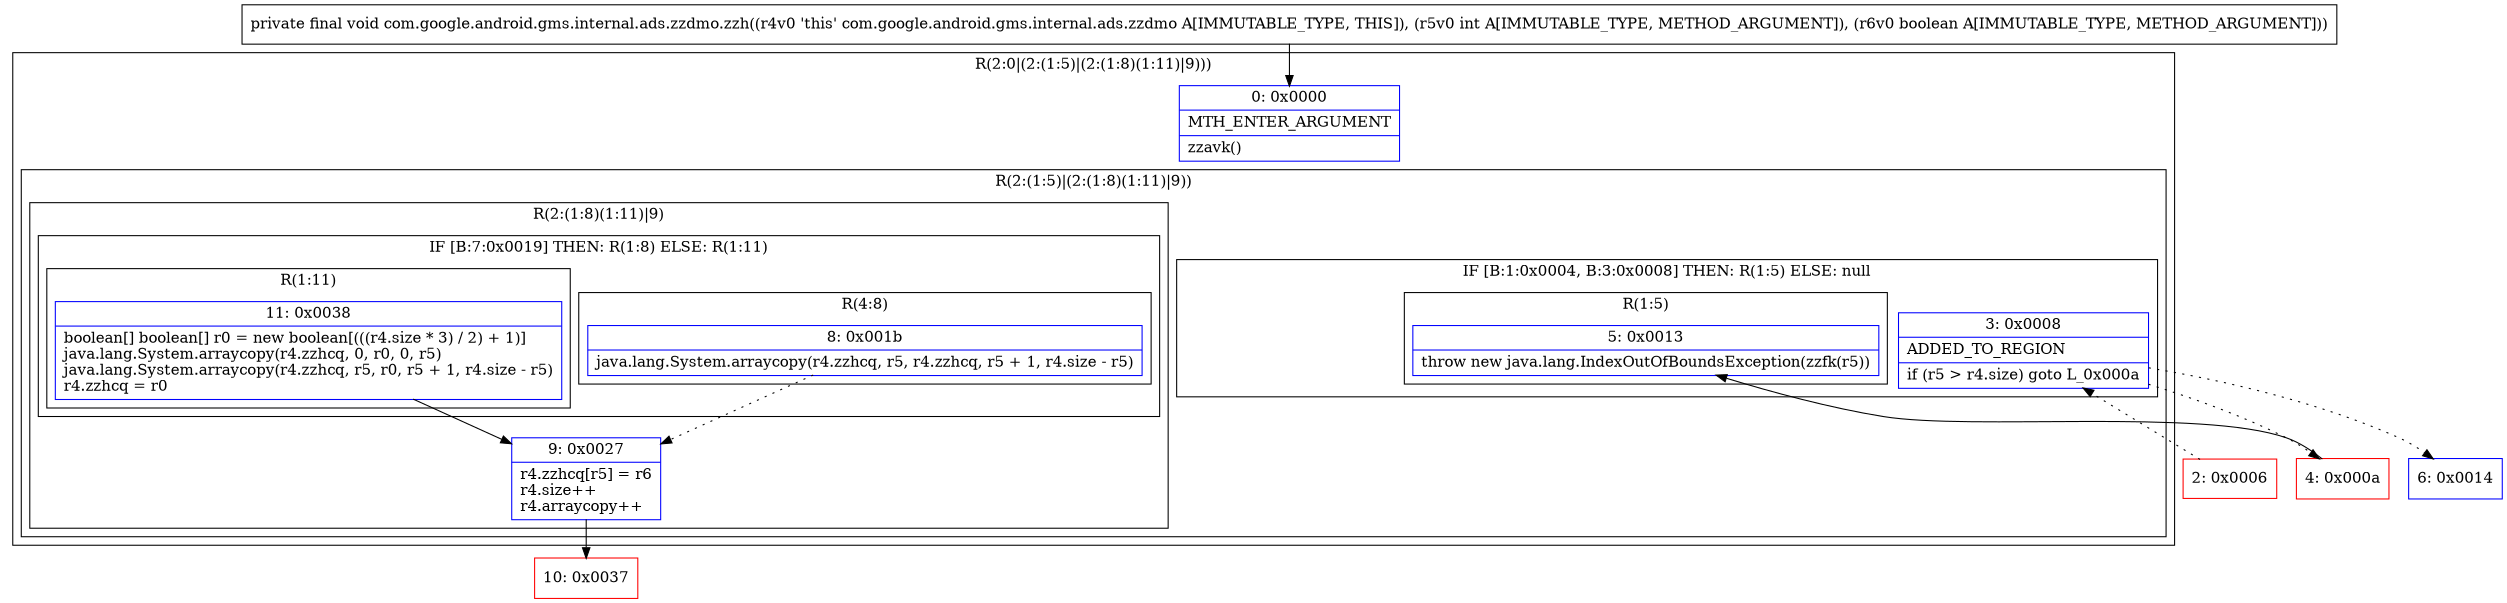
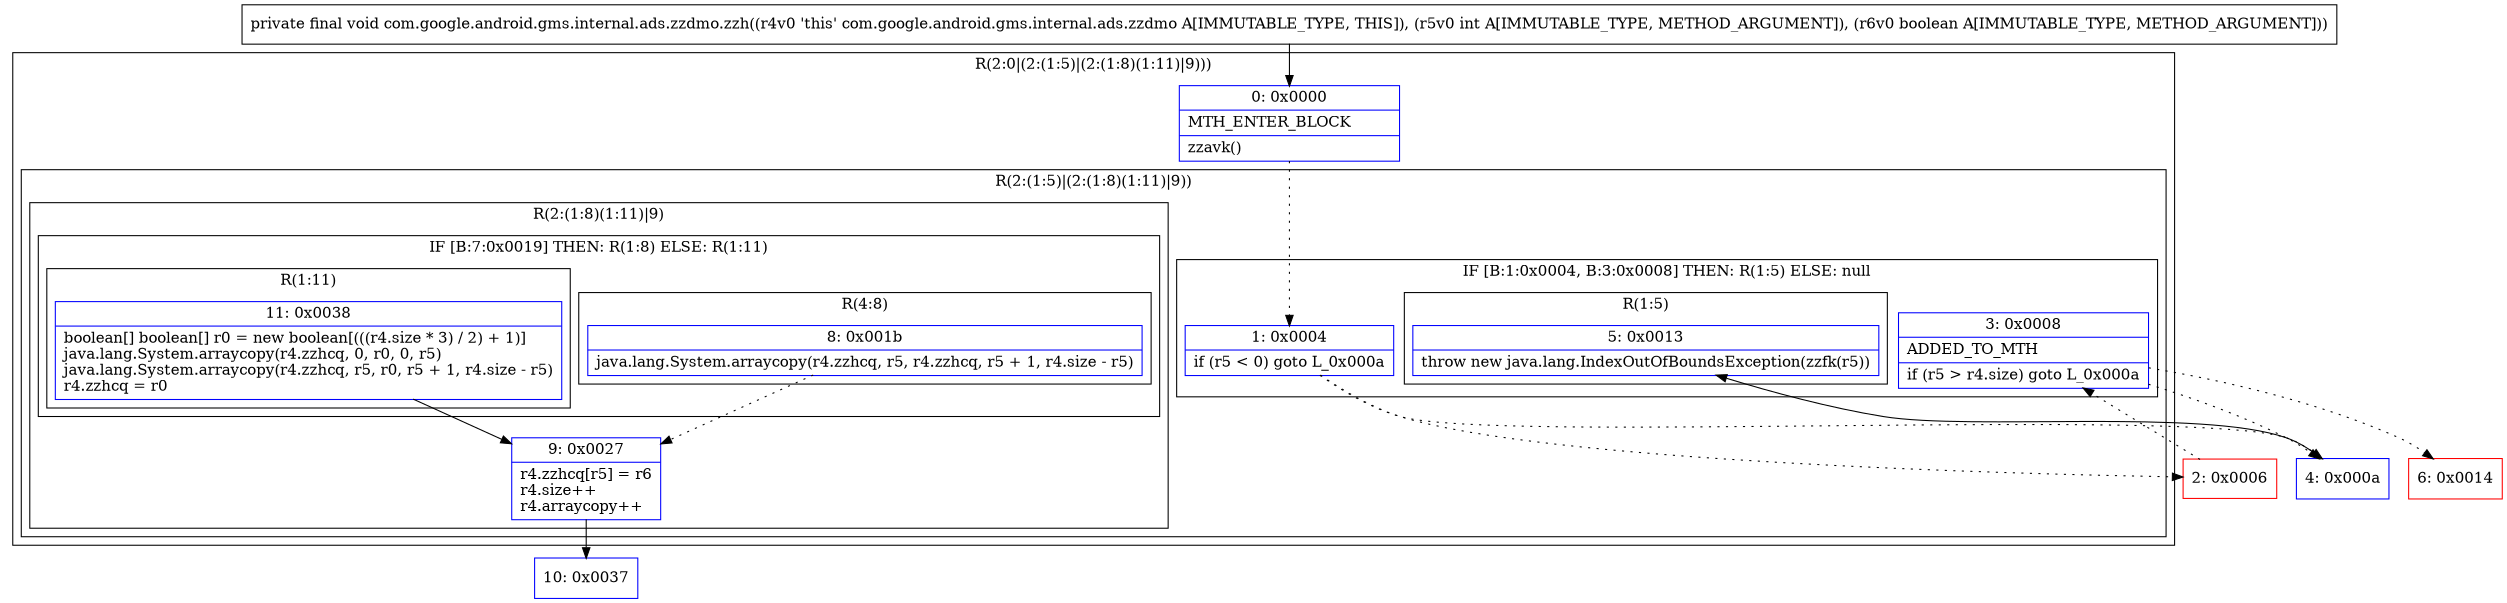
(1289, 122) -> (1270, 122)
(1986, 349) -> (1973, 349)
none -> (1289, 351)
(2343, 479) -> (2343, 479)
(2455, 479) -> (2455, 479)
(586, 578) -> (586, 578)
